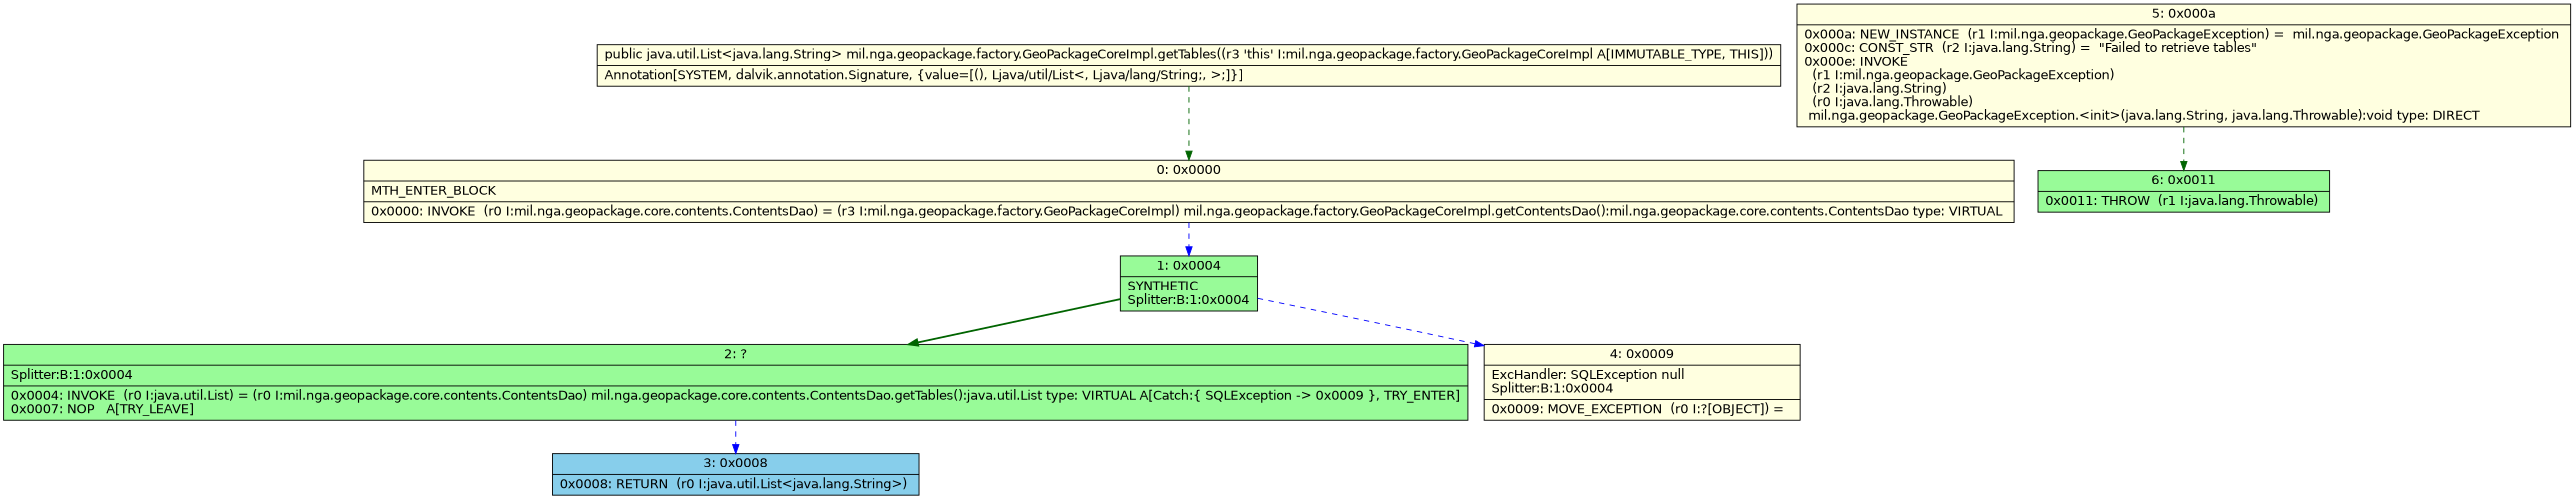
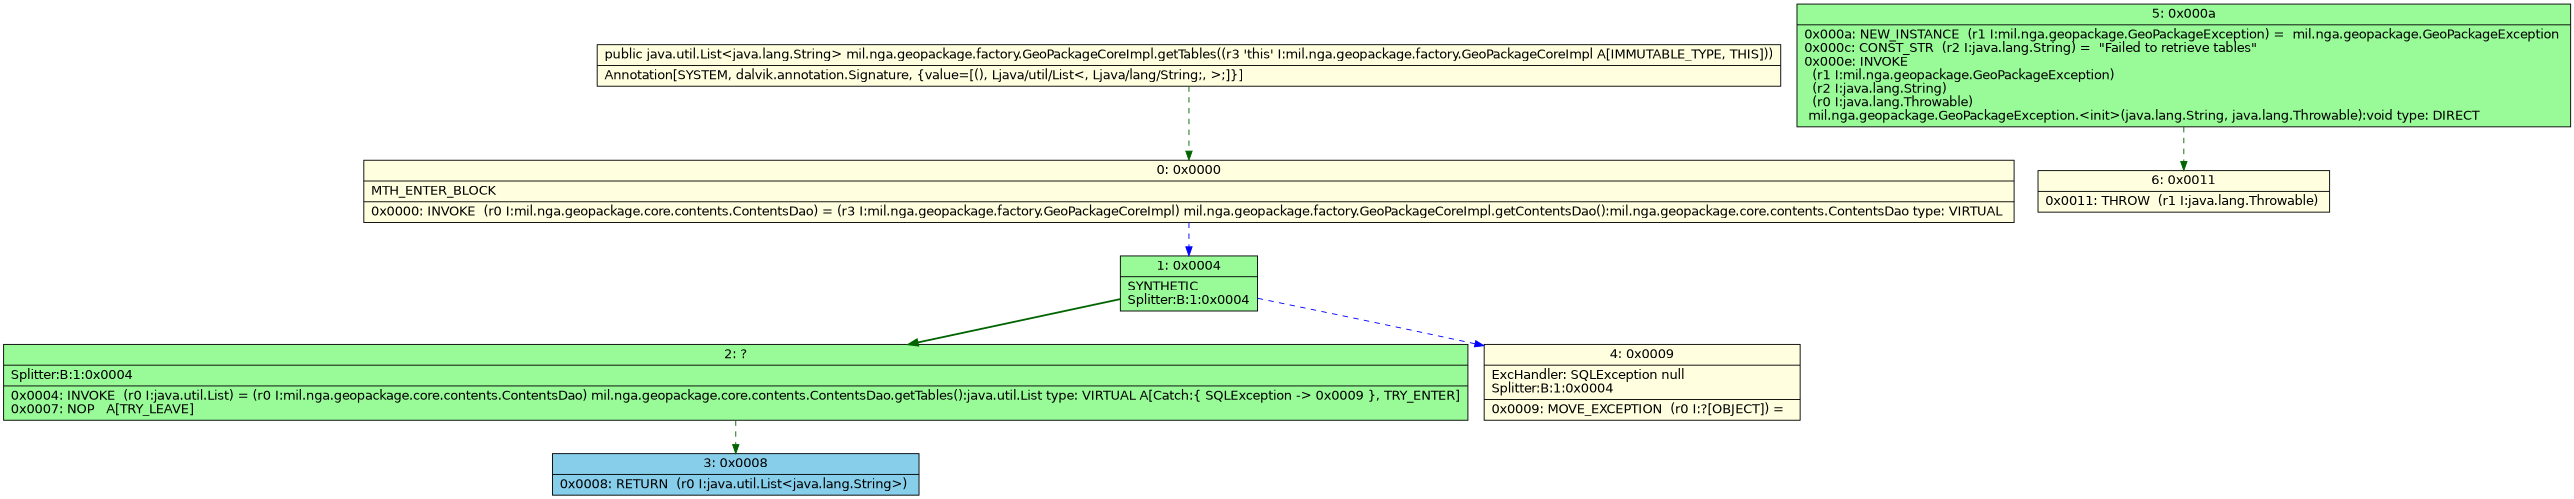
(2184, 65) -> (2184, 65)
(2184, 191) -> (2184, 191)
(736, 432) -> (736, 432)
